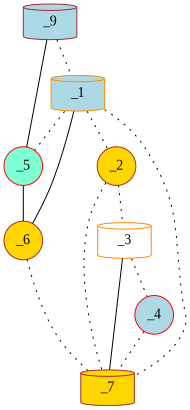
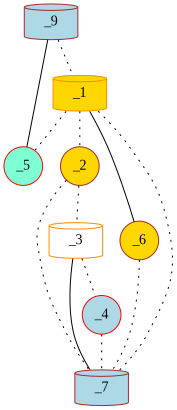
(78, 93) -> (80, 93)
(23, 203) -> none
(108, 388) -> (102, 388)
